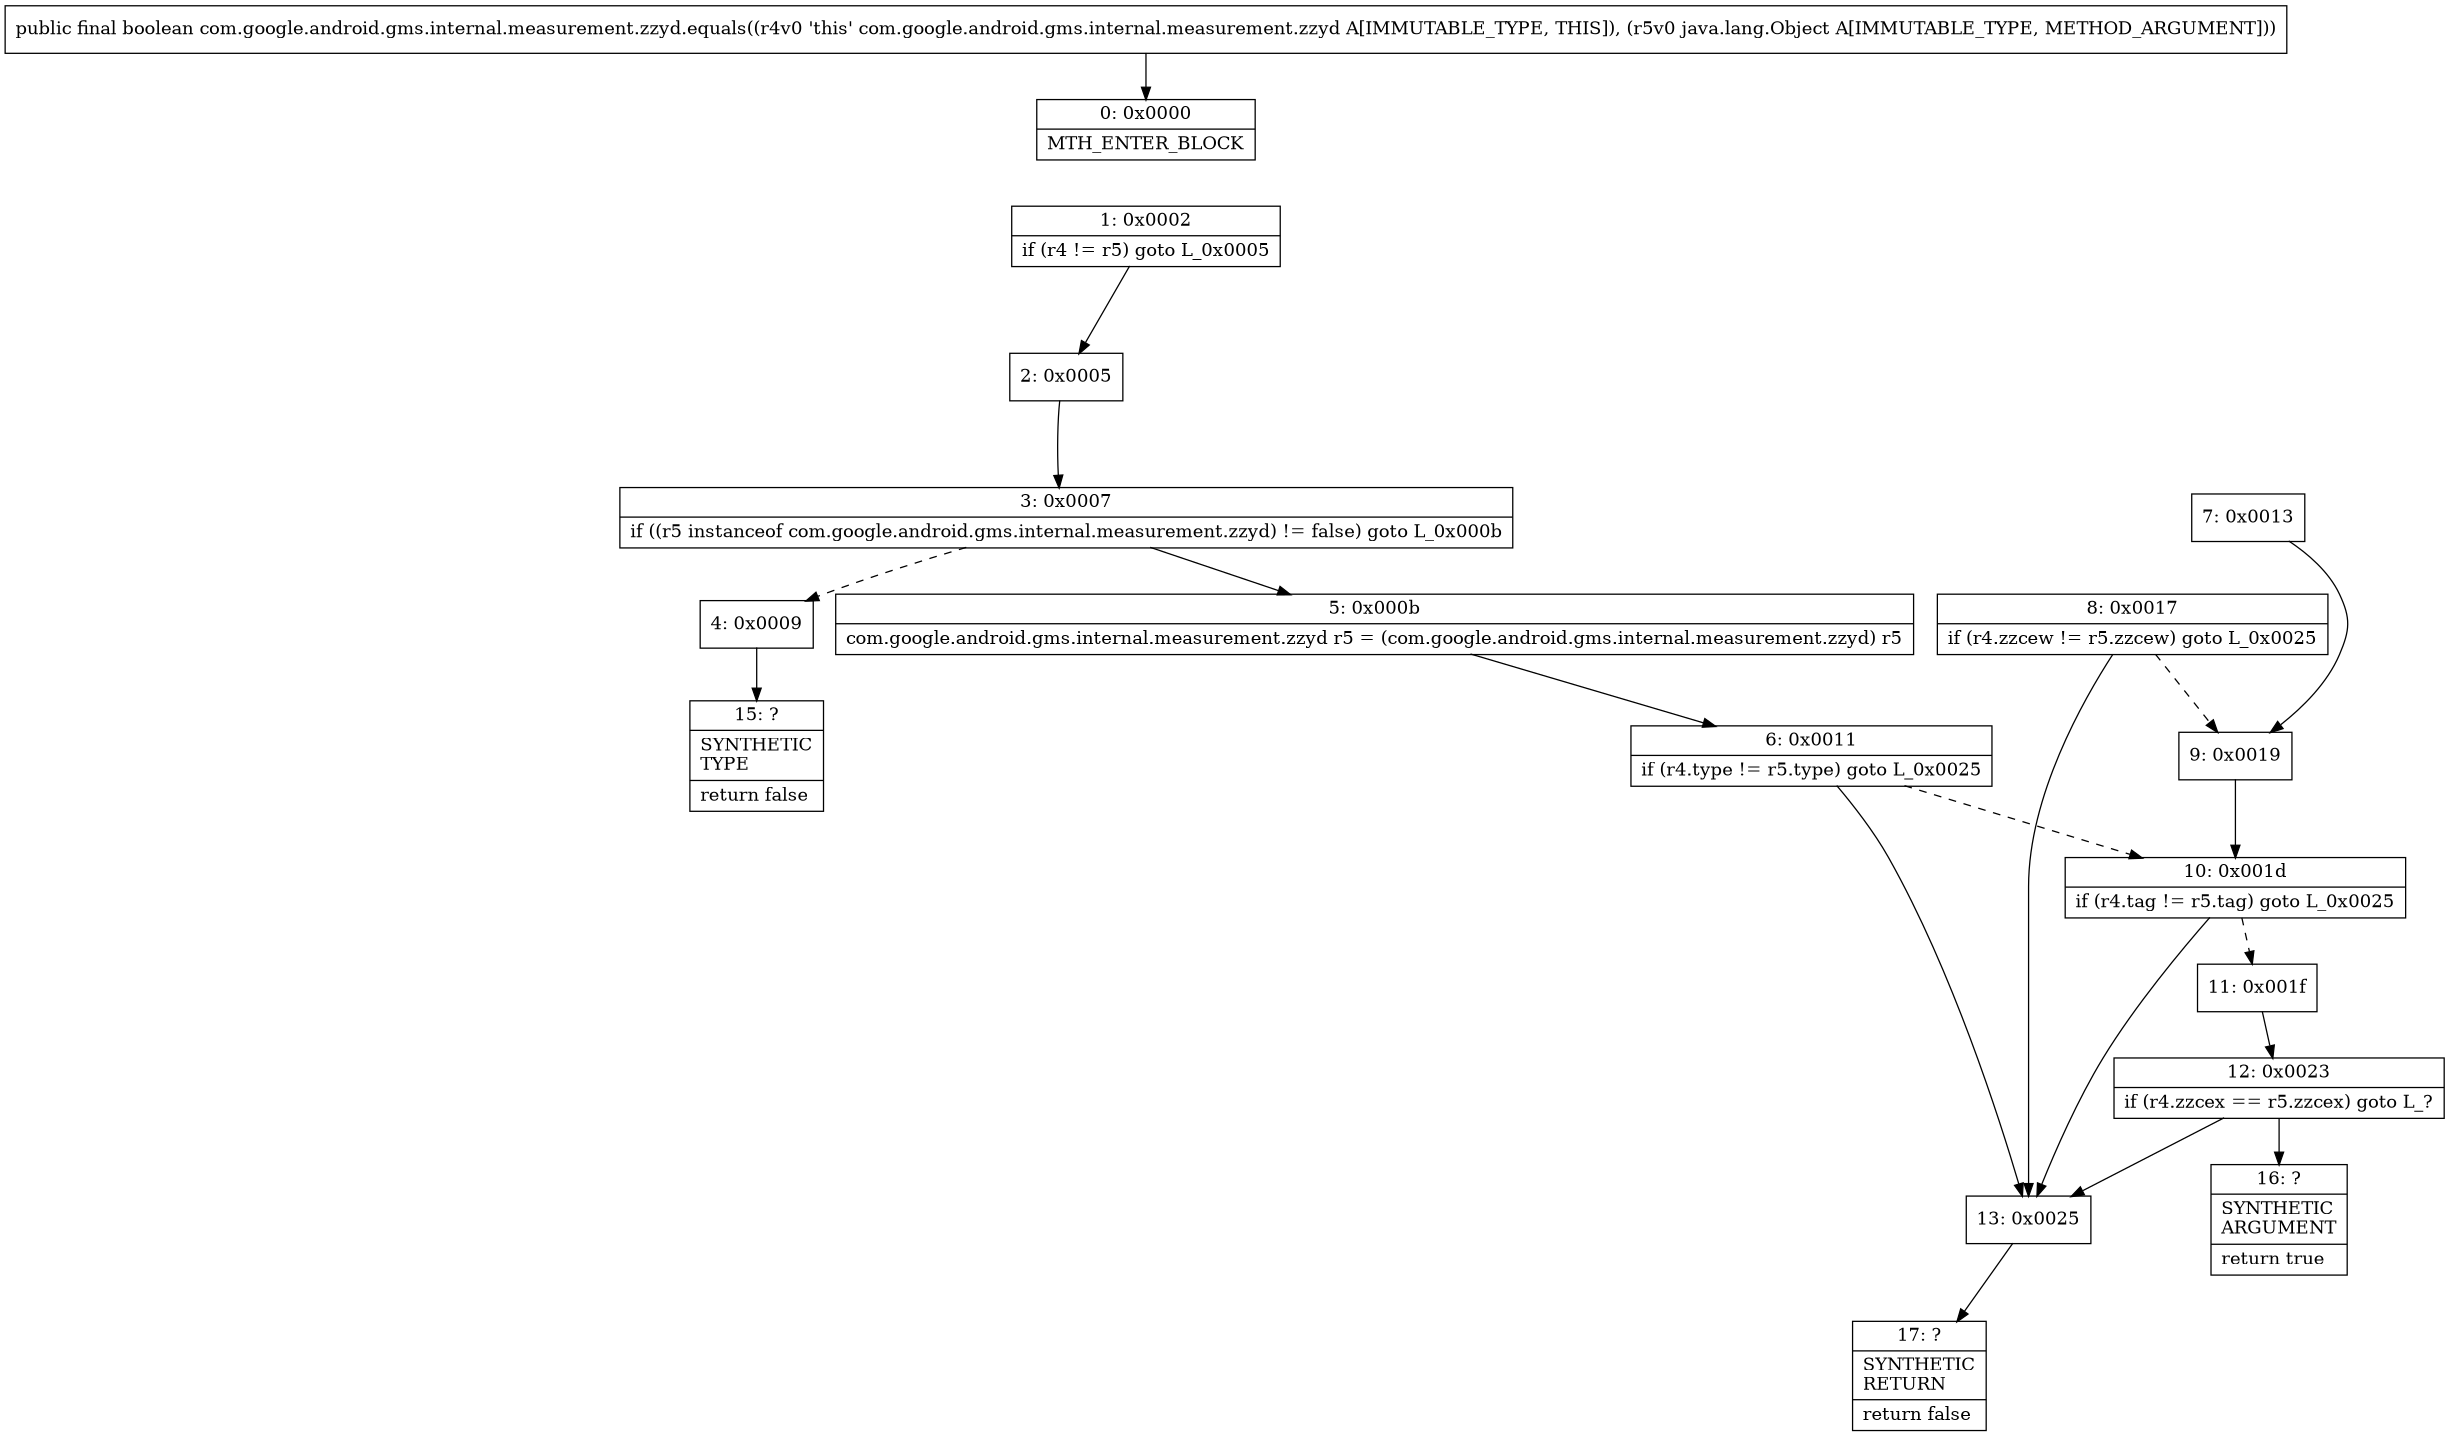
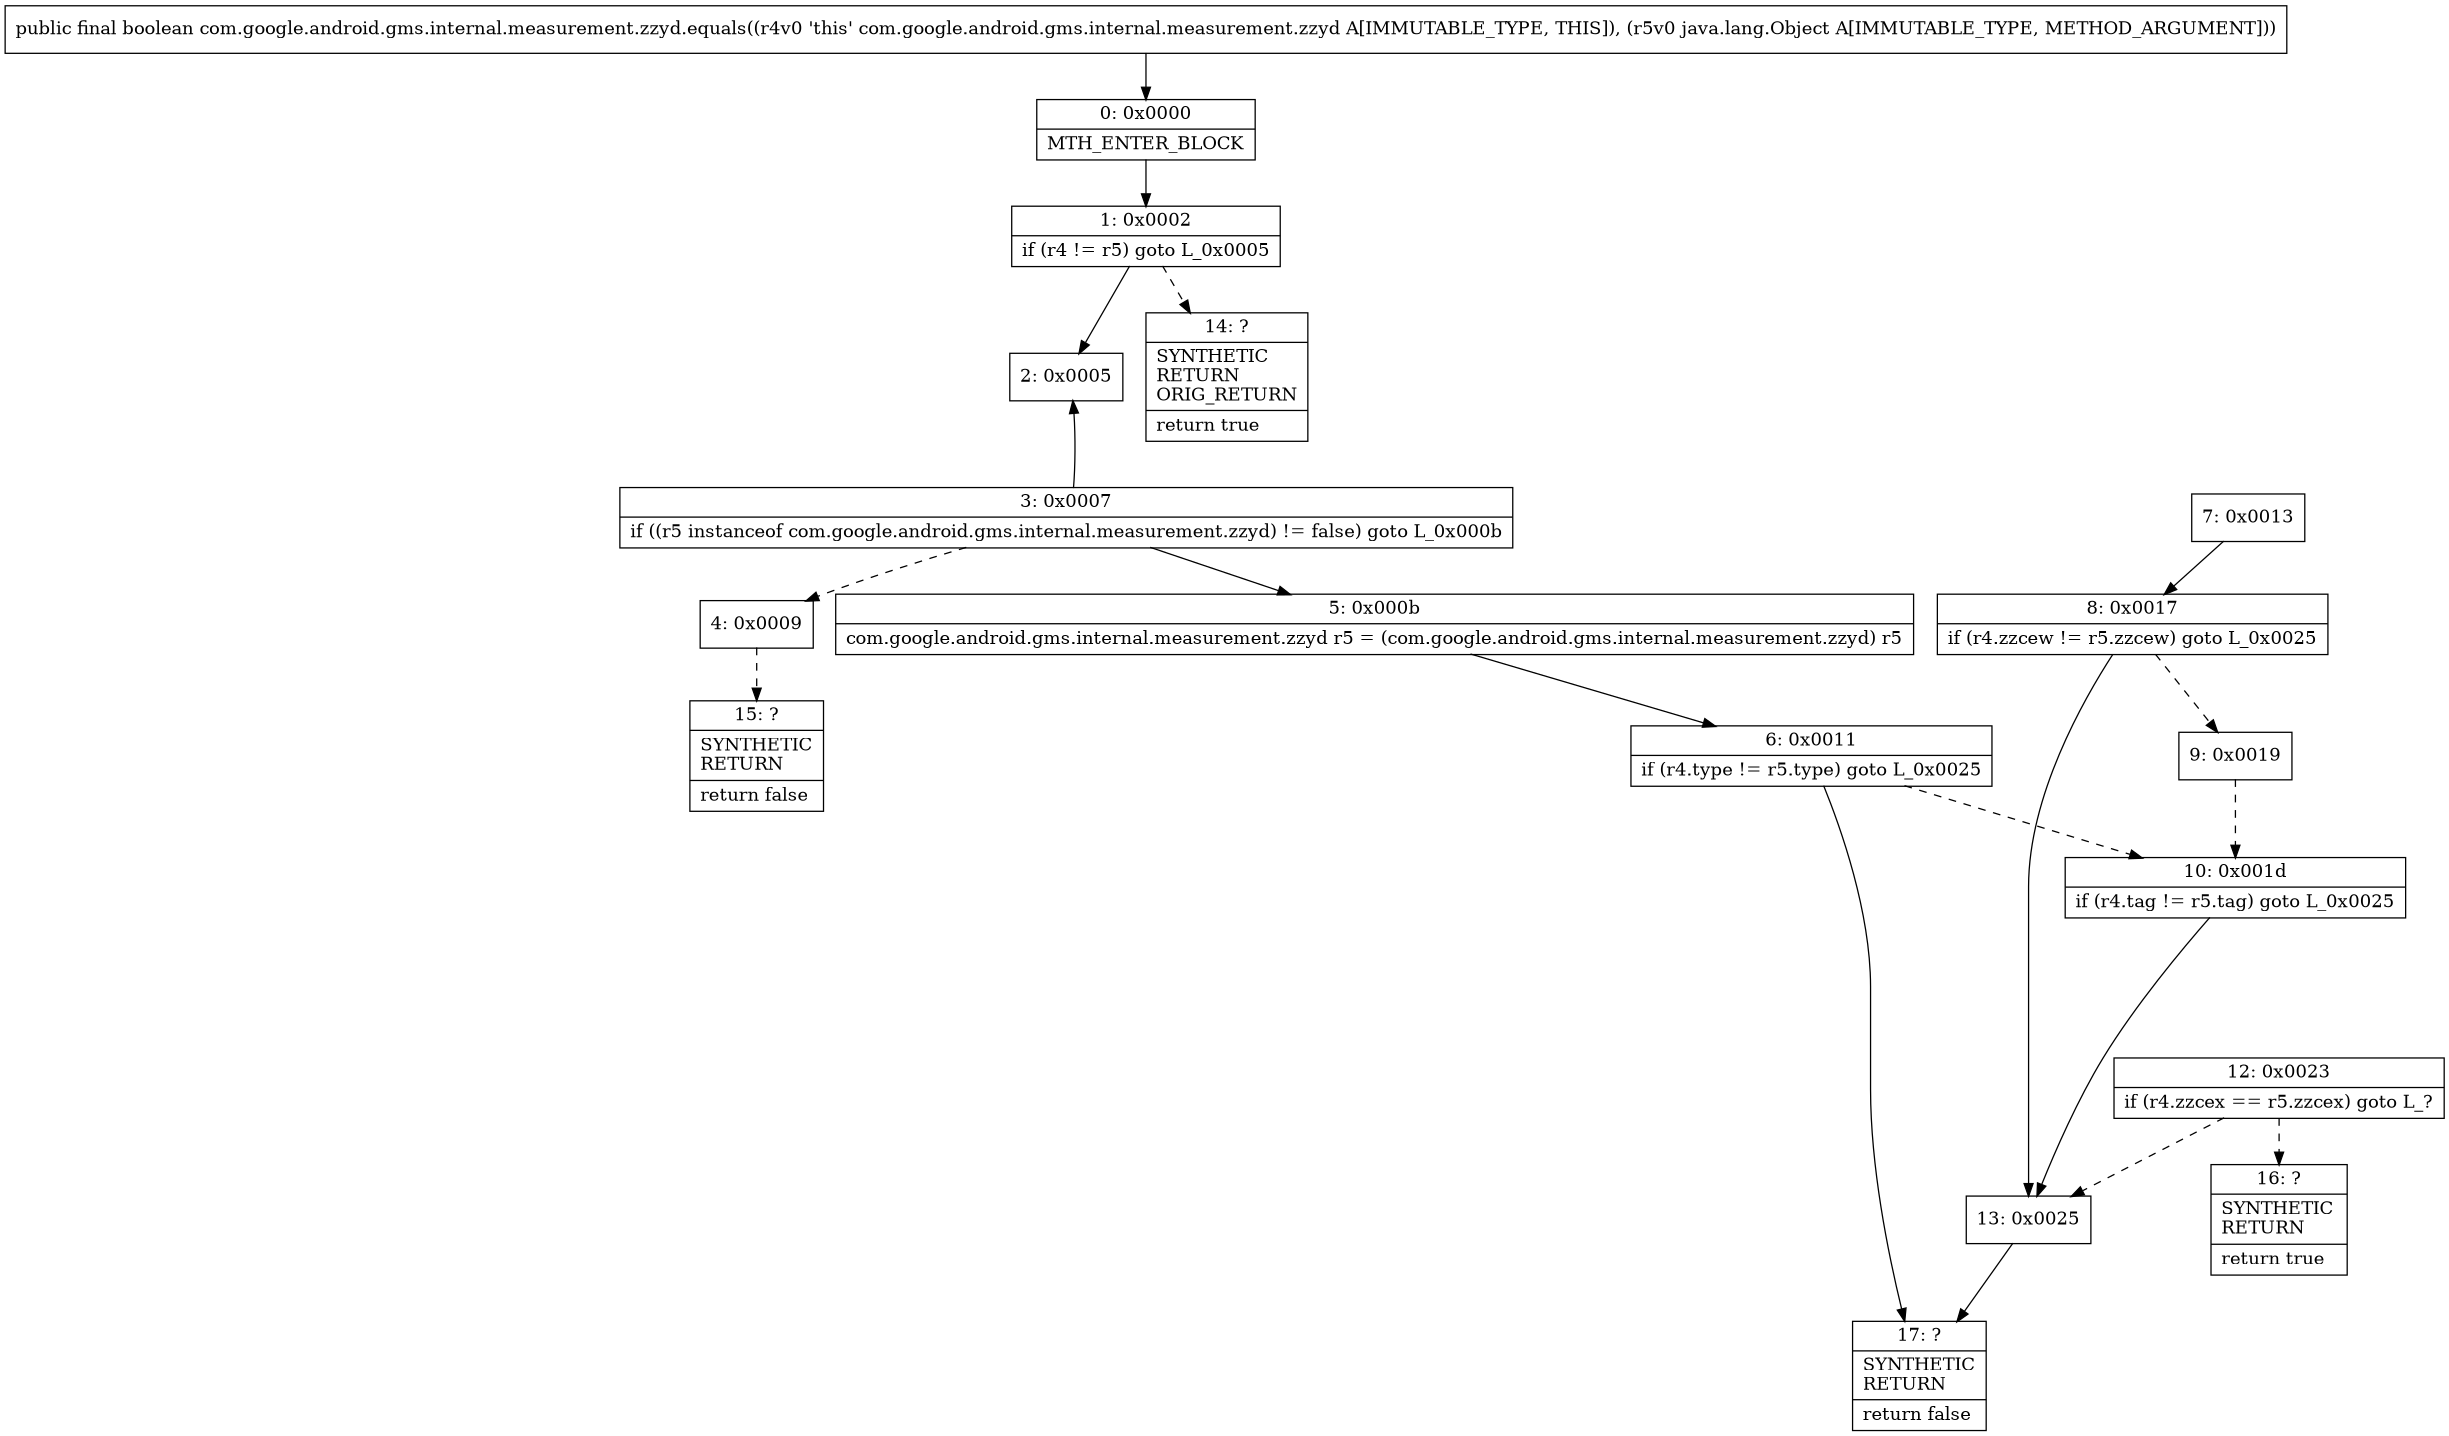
none -> (1146, 177)
none -> (1227, 377)
(1058, 438) -> (1075, 451)
(2347, 633) -> (2199, 564)
(757, 668) -> (757, 668)
(725, 764) -> (742, 764)
(2235, 812) -> (2235, 812)
(1945, 976) -> (1871, 1045)
(2257, 988) -> none
(2279, 1135) -> (2279, 1135)
(2154, 1154) -> (2154, 1154)
(2279, 1228) -> (2263, 1228)
